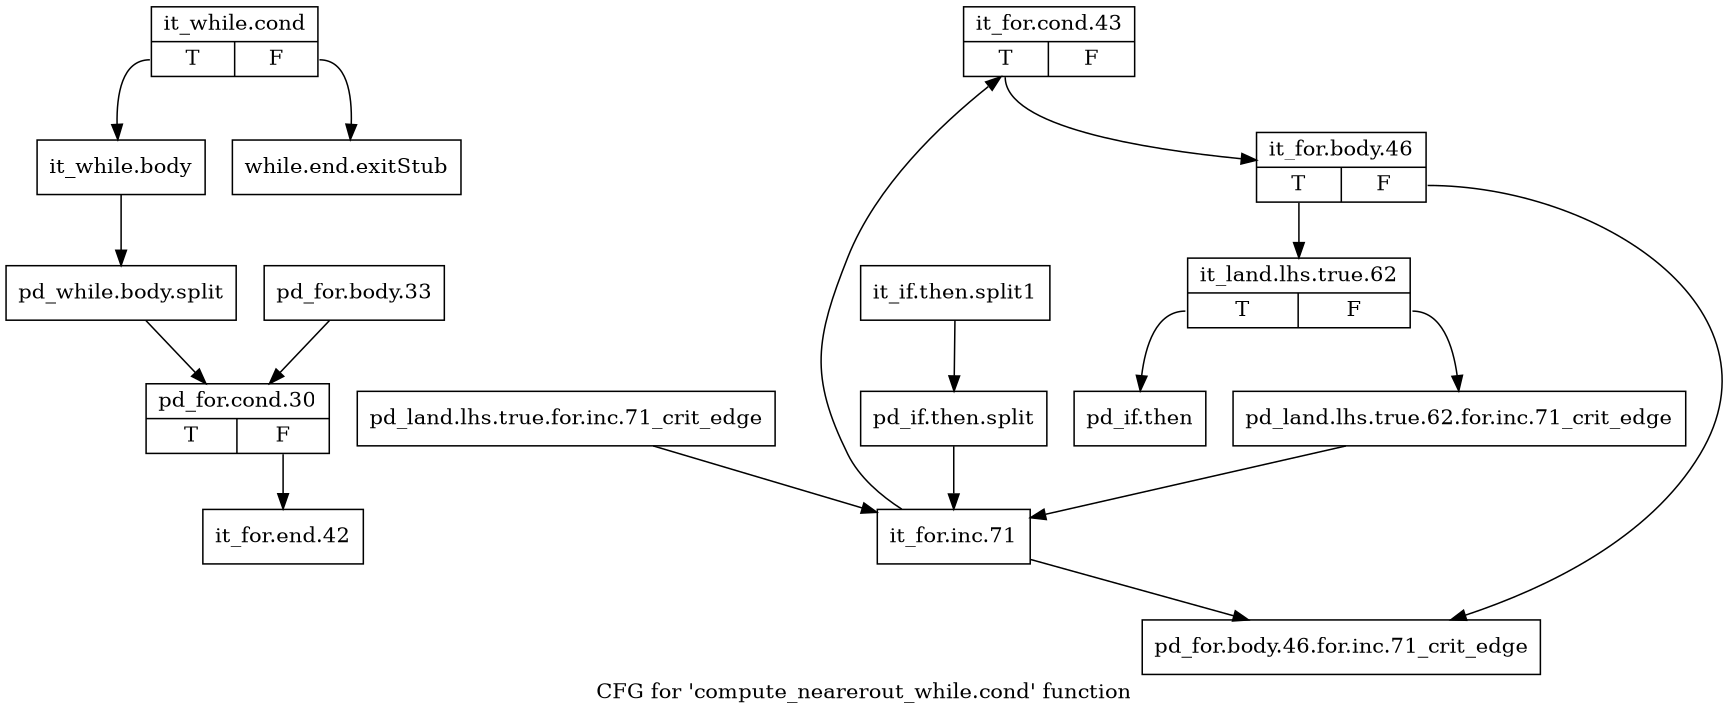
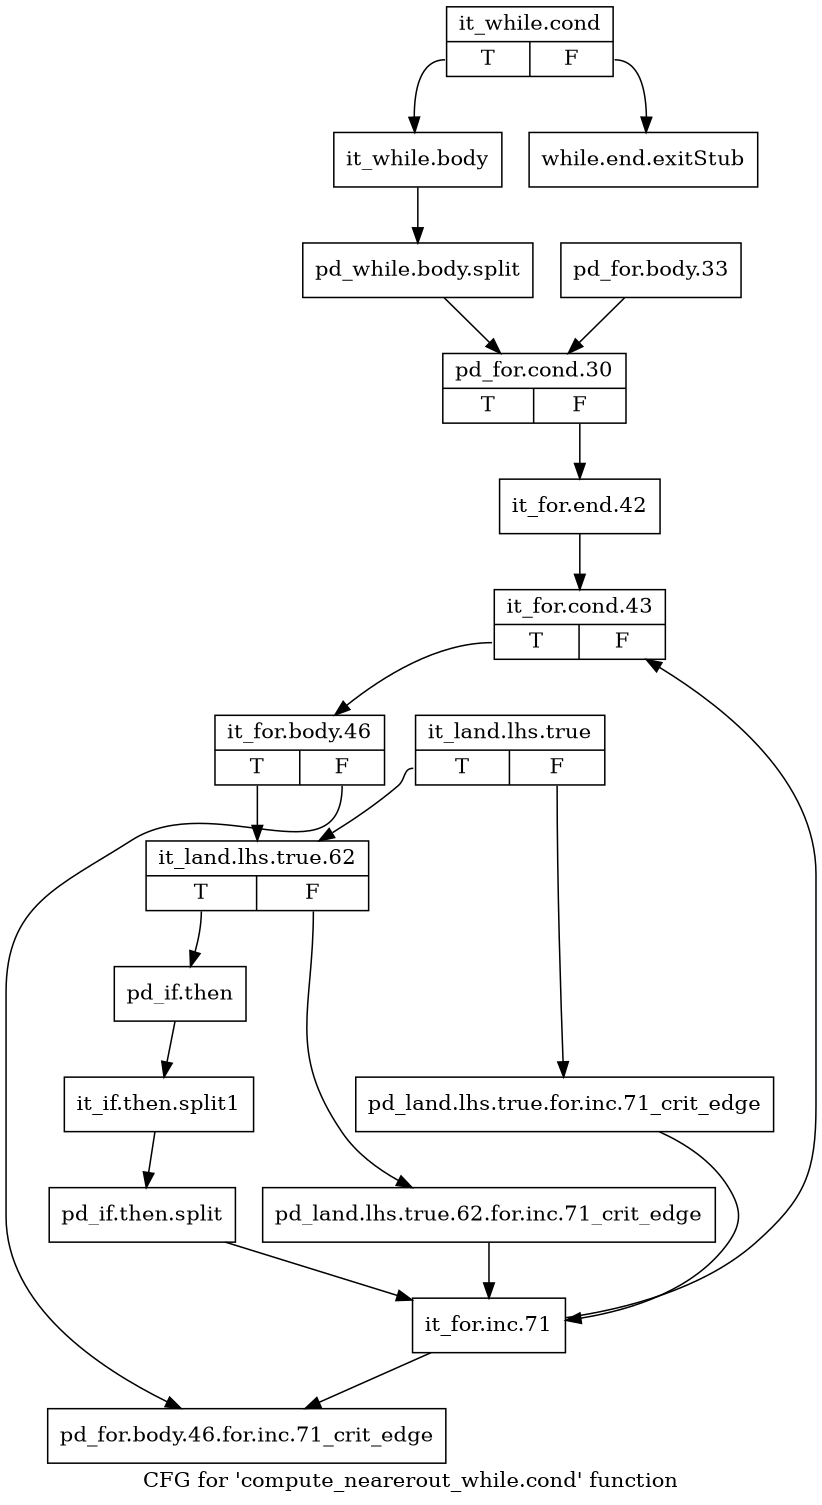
none -> (580, 554)
none -> (510, 750)
none -> (171, 1042)
